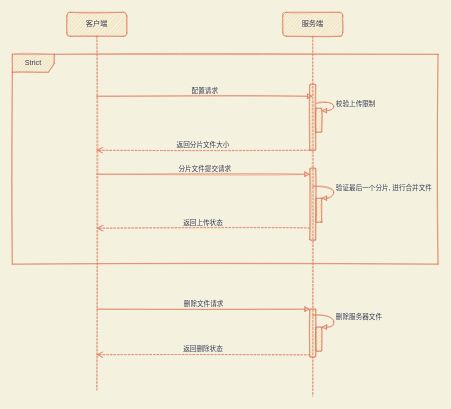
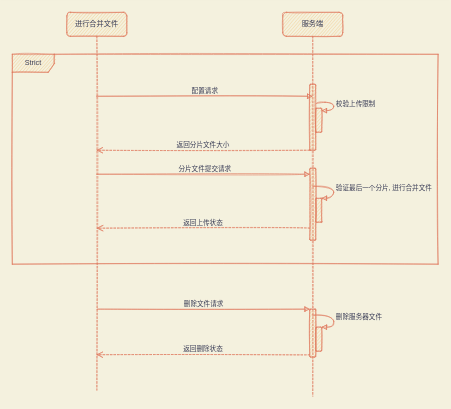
(97, 24) -> (97, 24)
